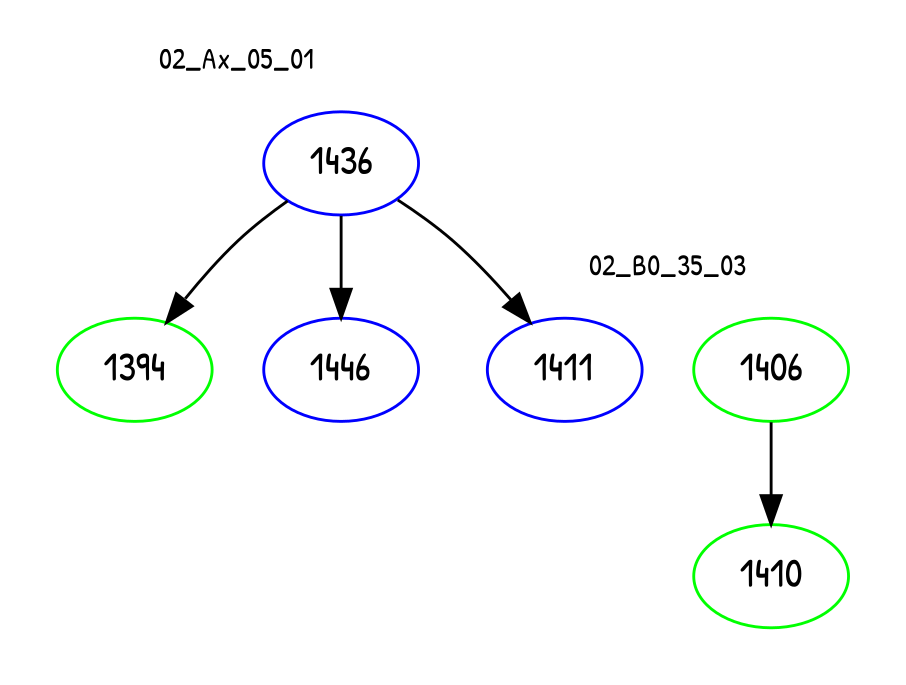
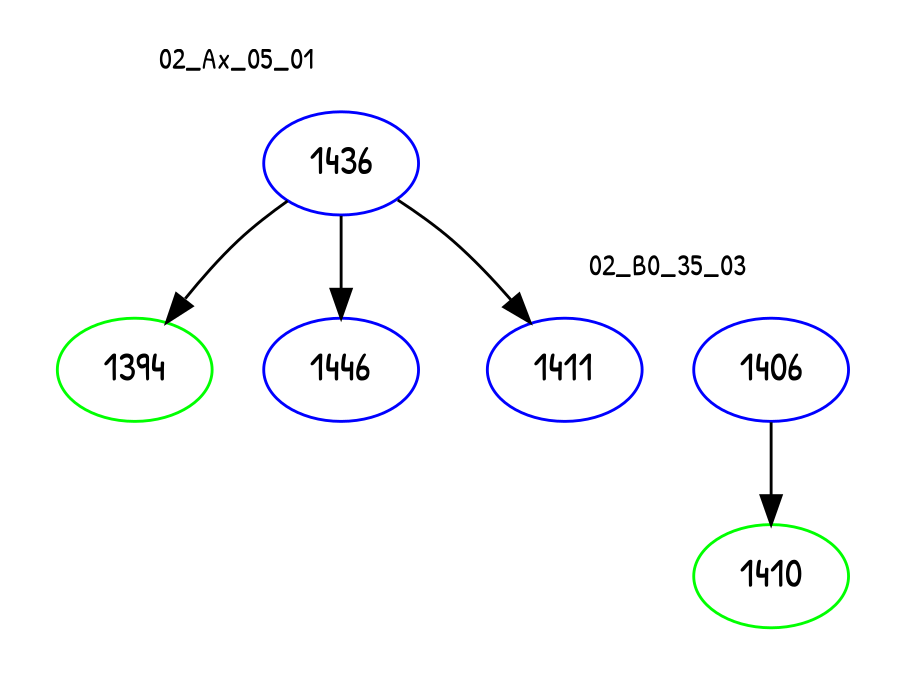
(771, 370) -> (771, 370)
